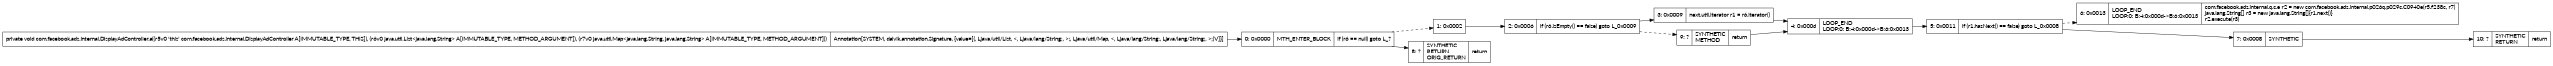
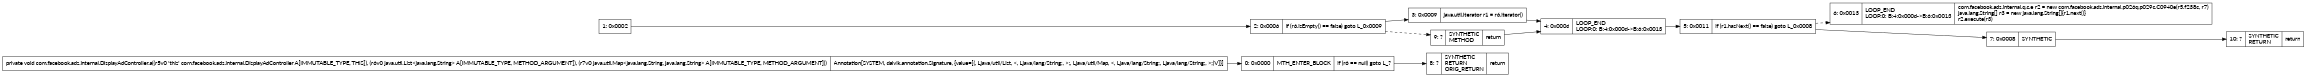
(1730, 15) -> (1483, 15)
(1411, 30) -> none
